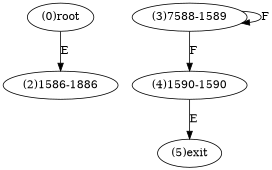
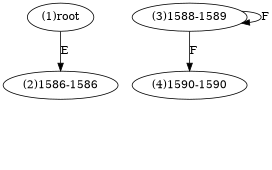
(61, 17) -> (61, 17)
(190, 17) -> (190, 17)
(61, 85) -> (61, 85)
(190, 153) -> none
